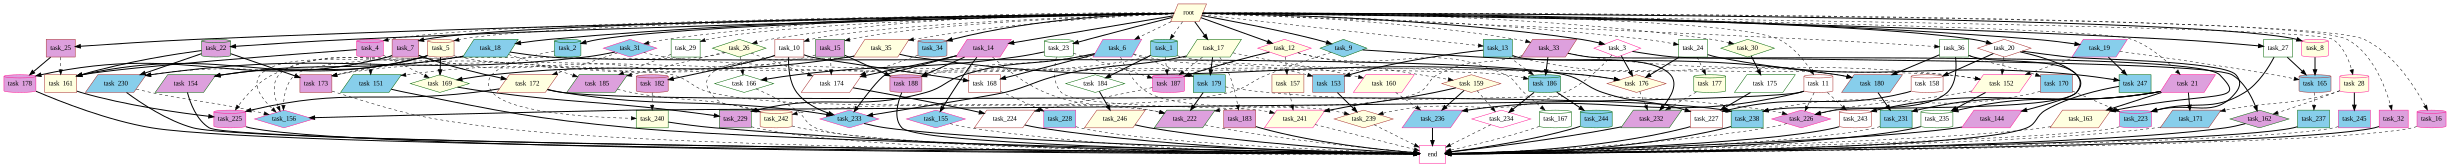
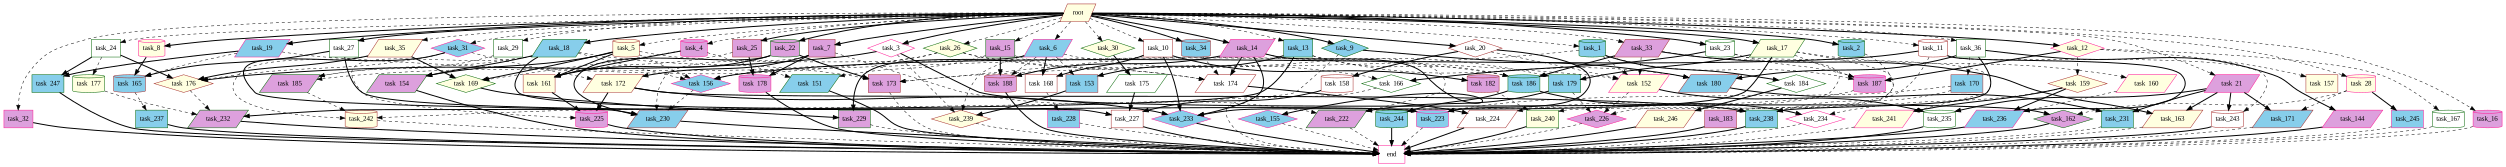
(200, 101) -> (683, 99)
(1291, 101) -> none
(2007, 105) -> none
